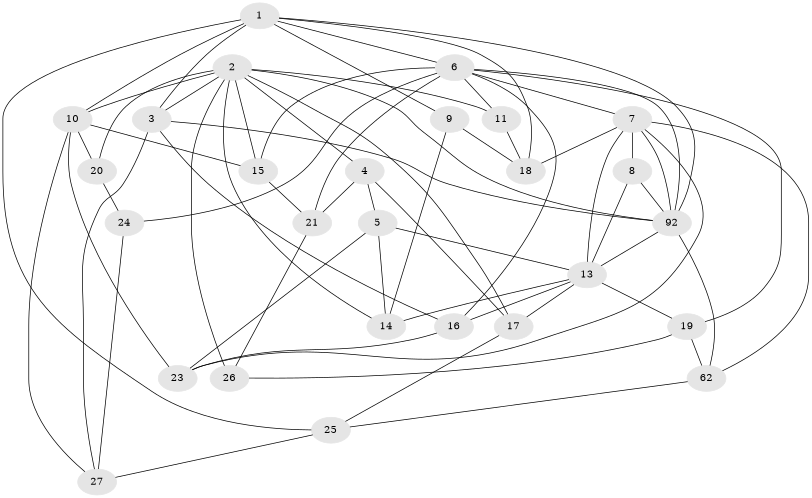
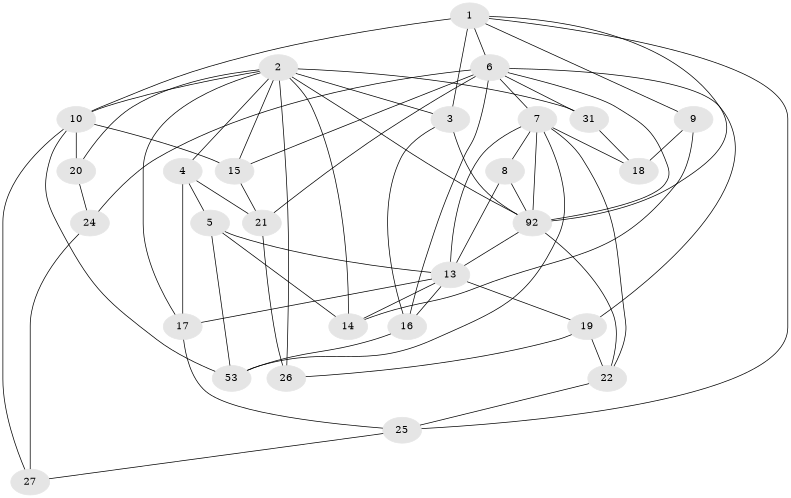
(442, 42) -> none
(501, 119) -> (589, 119)
(83, 292) -> none
(178, 378) -> (232, 378)
(706, 378) -> (607, 378)
